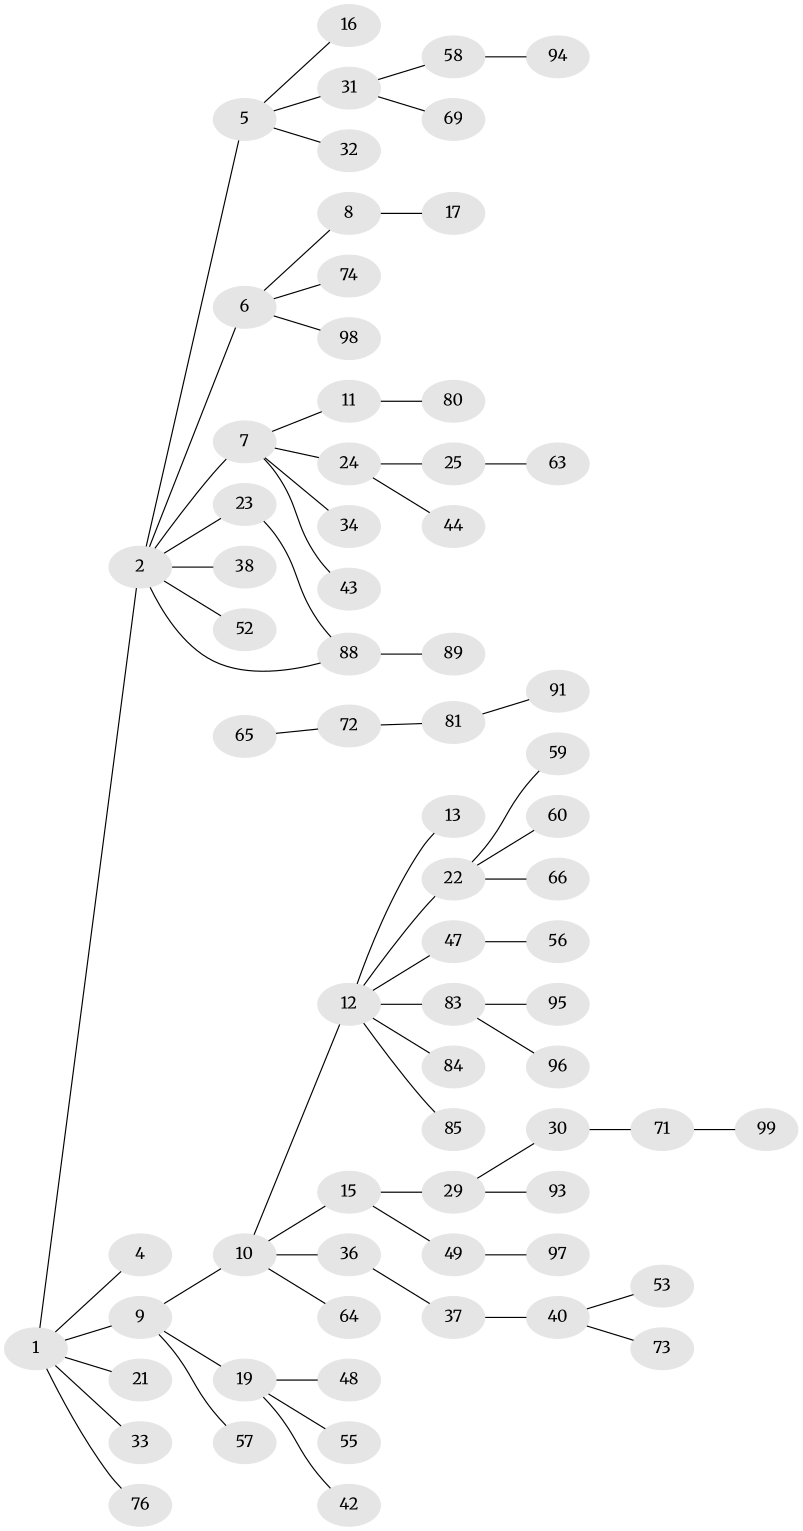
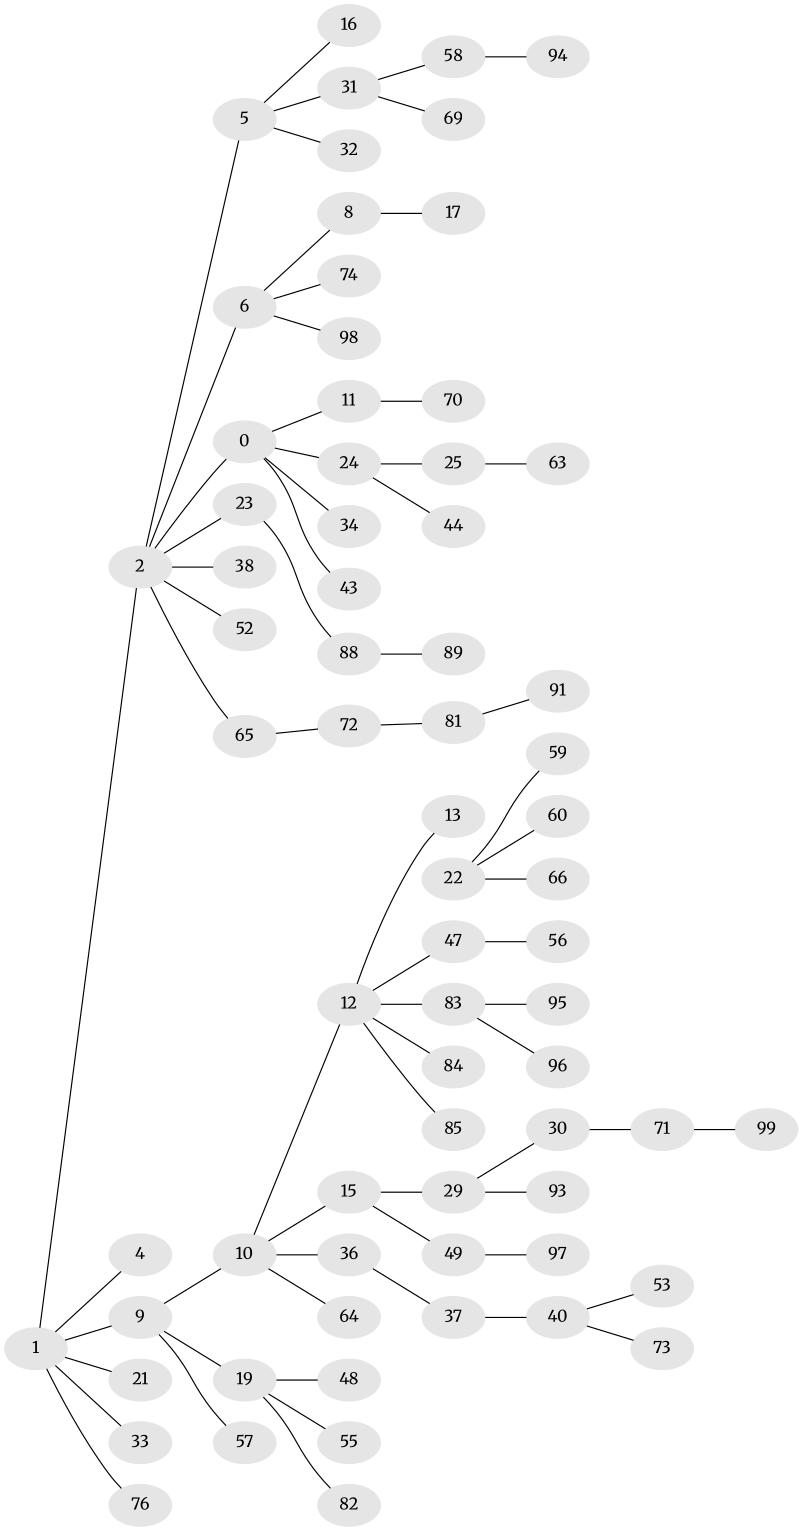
(453, 401) -> (453, 401)
(245, 442) -> (245, 442)
(218, 663) -> (186, 655)
(398, 940) -> none
(349, 1505) -> (349, 1505)
